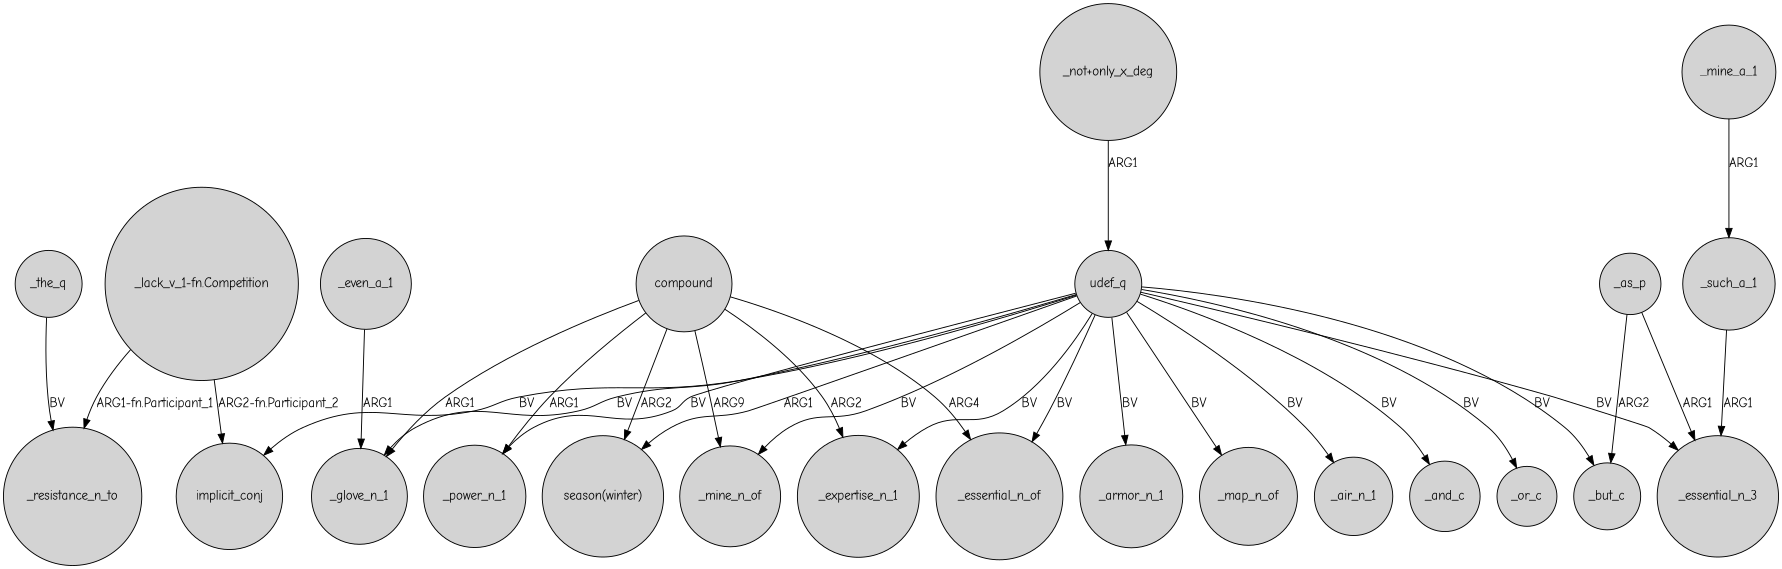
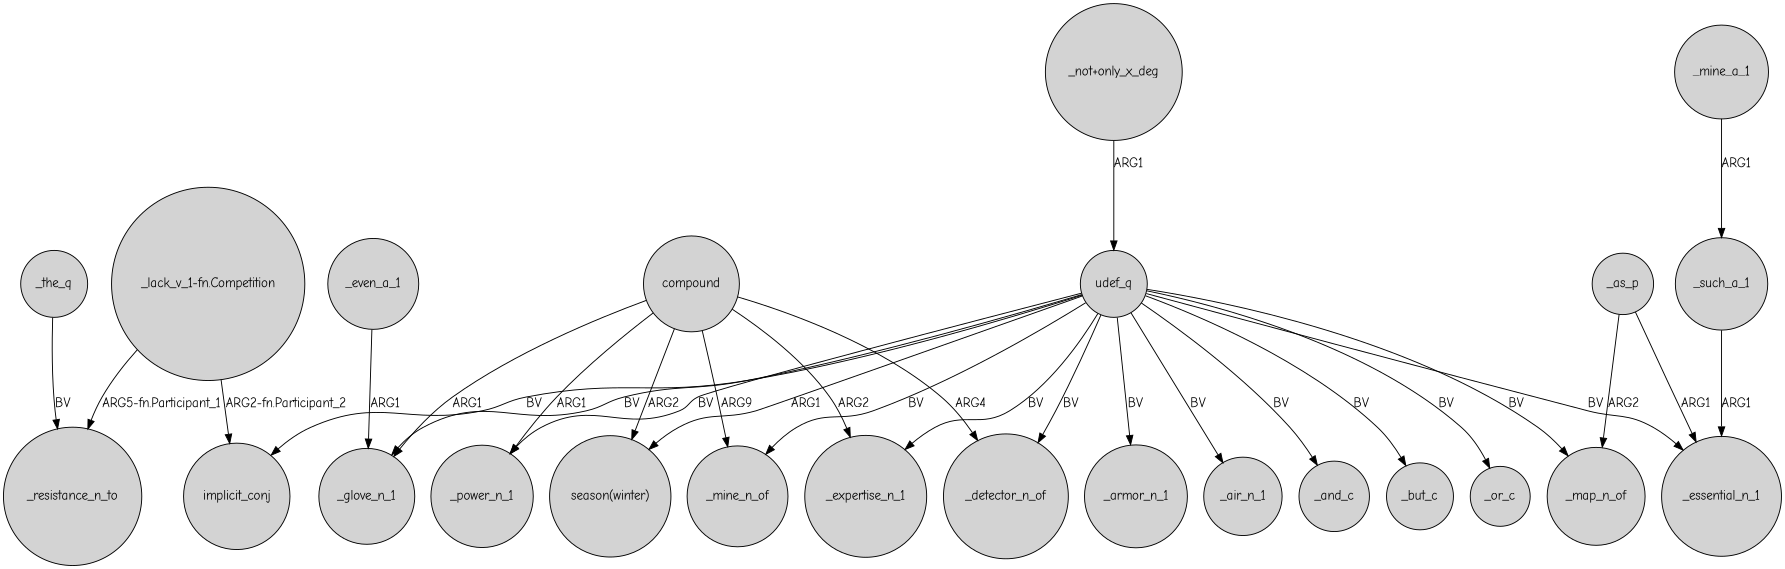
(1619, 384) -> (1611, 376)
(155, 404) -> (162, 404)
(999, 496) -> (1006, 496)
(1718, 496) -> (1722, 496)
